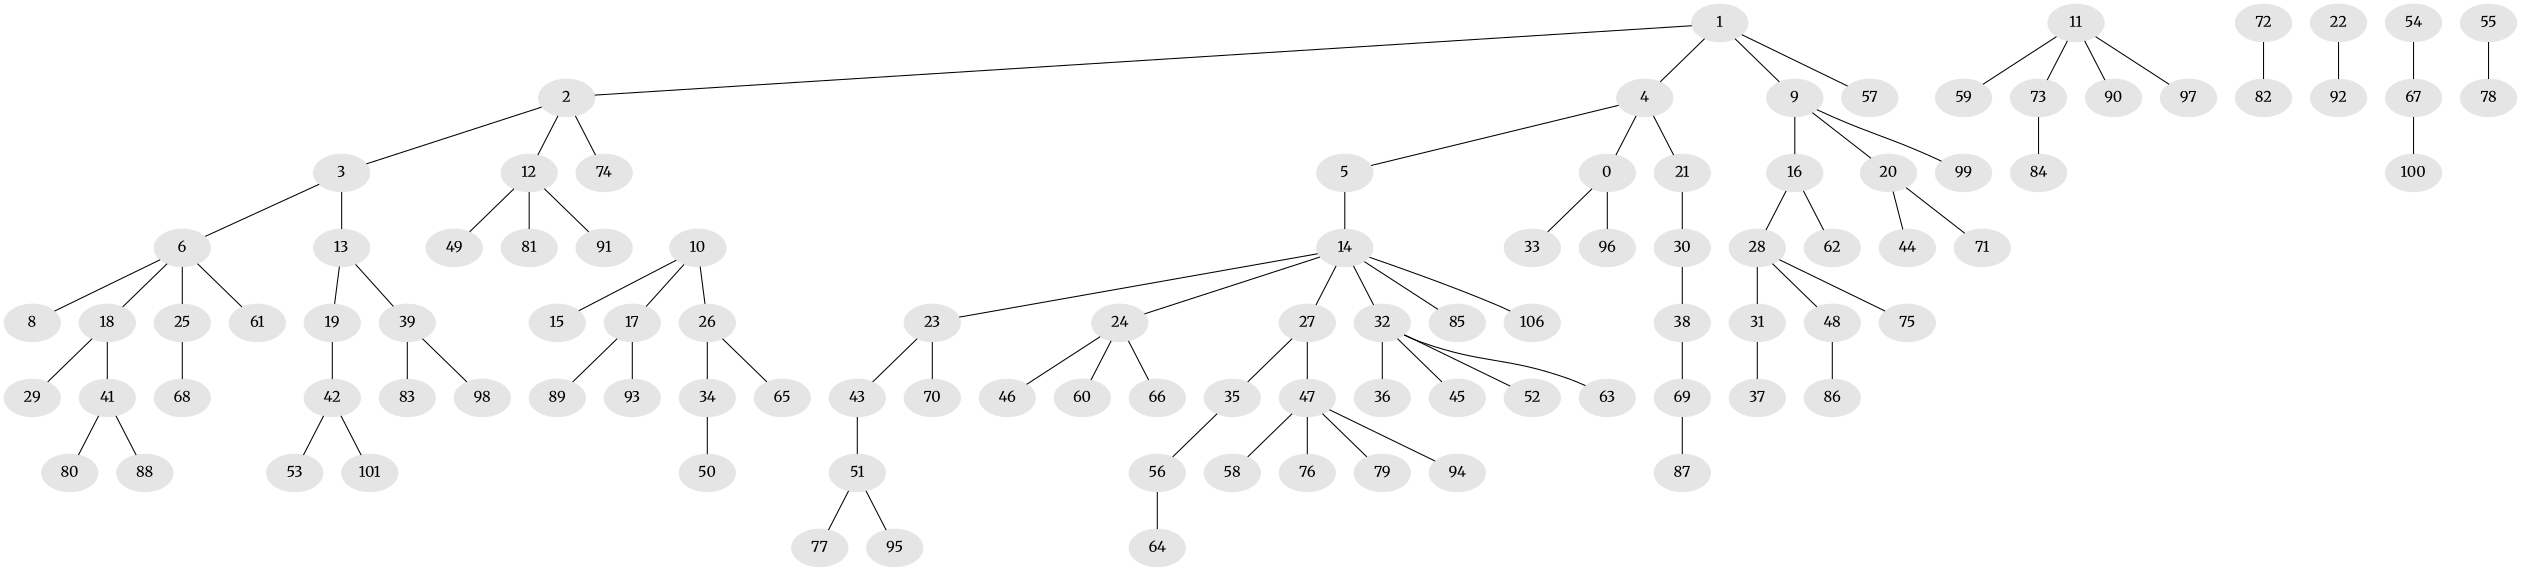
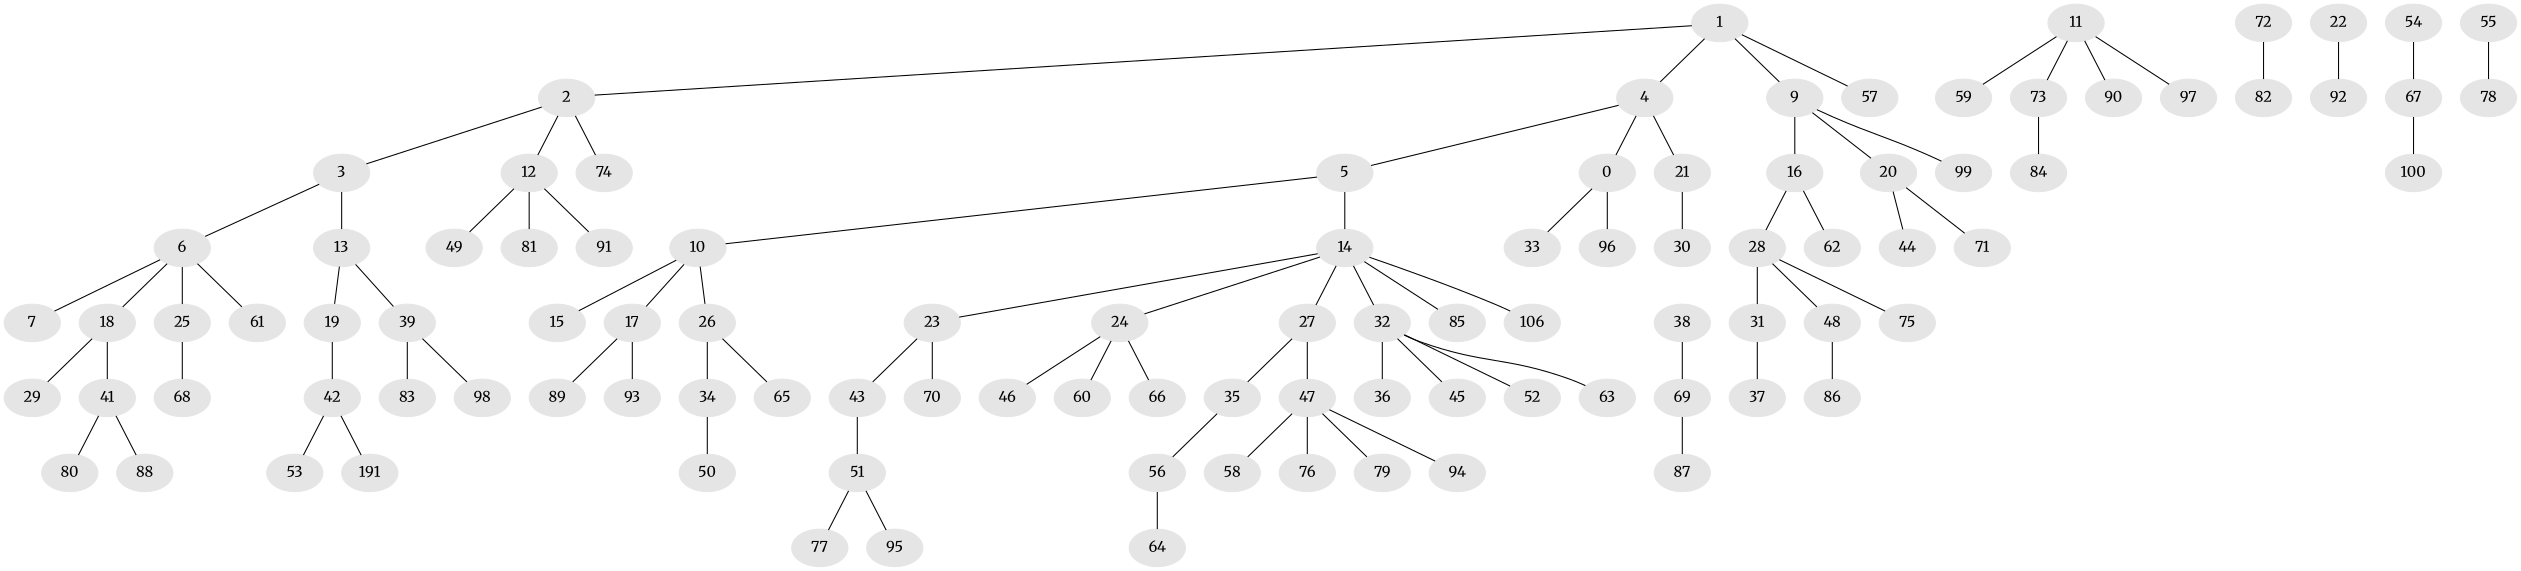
none -> (1021, 210)
(1682, 286) -> none
(32, 323) -> (32, 323)
(370, 473) -> (370, 473)
